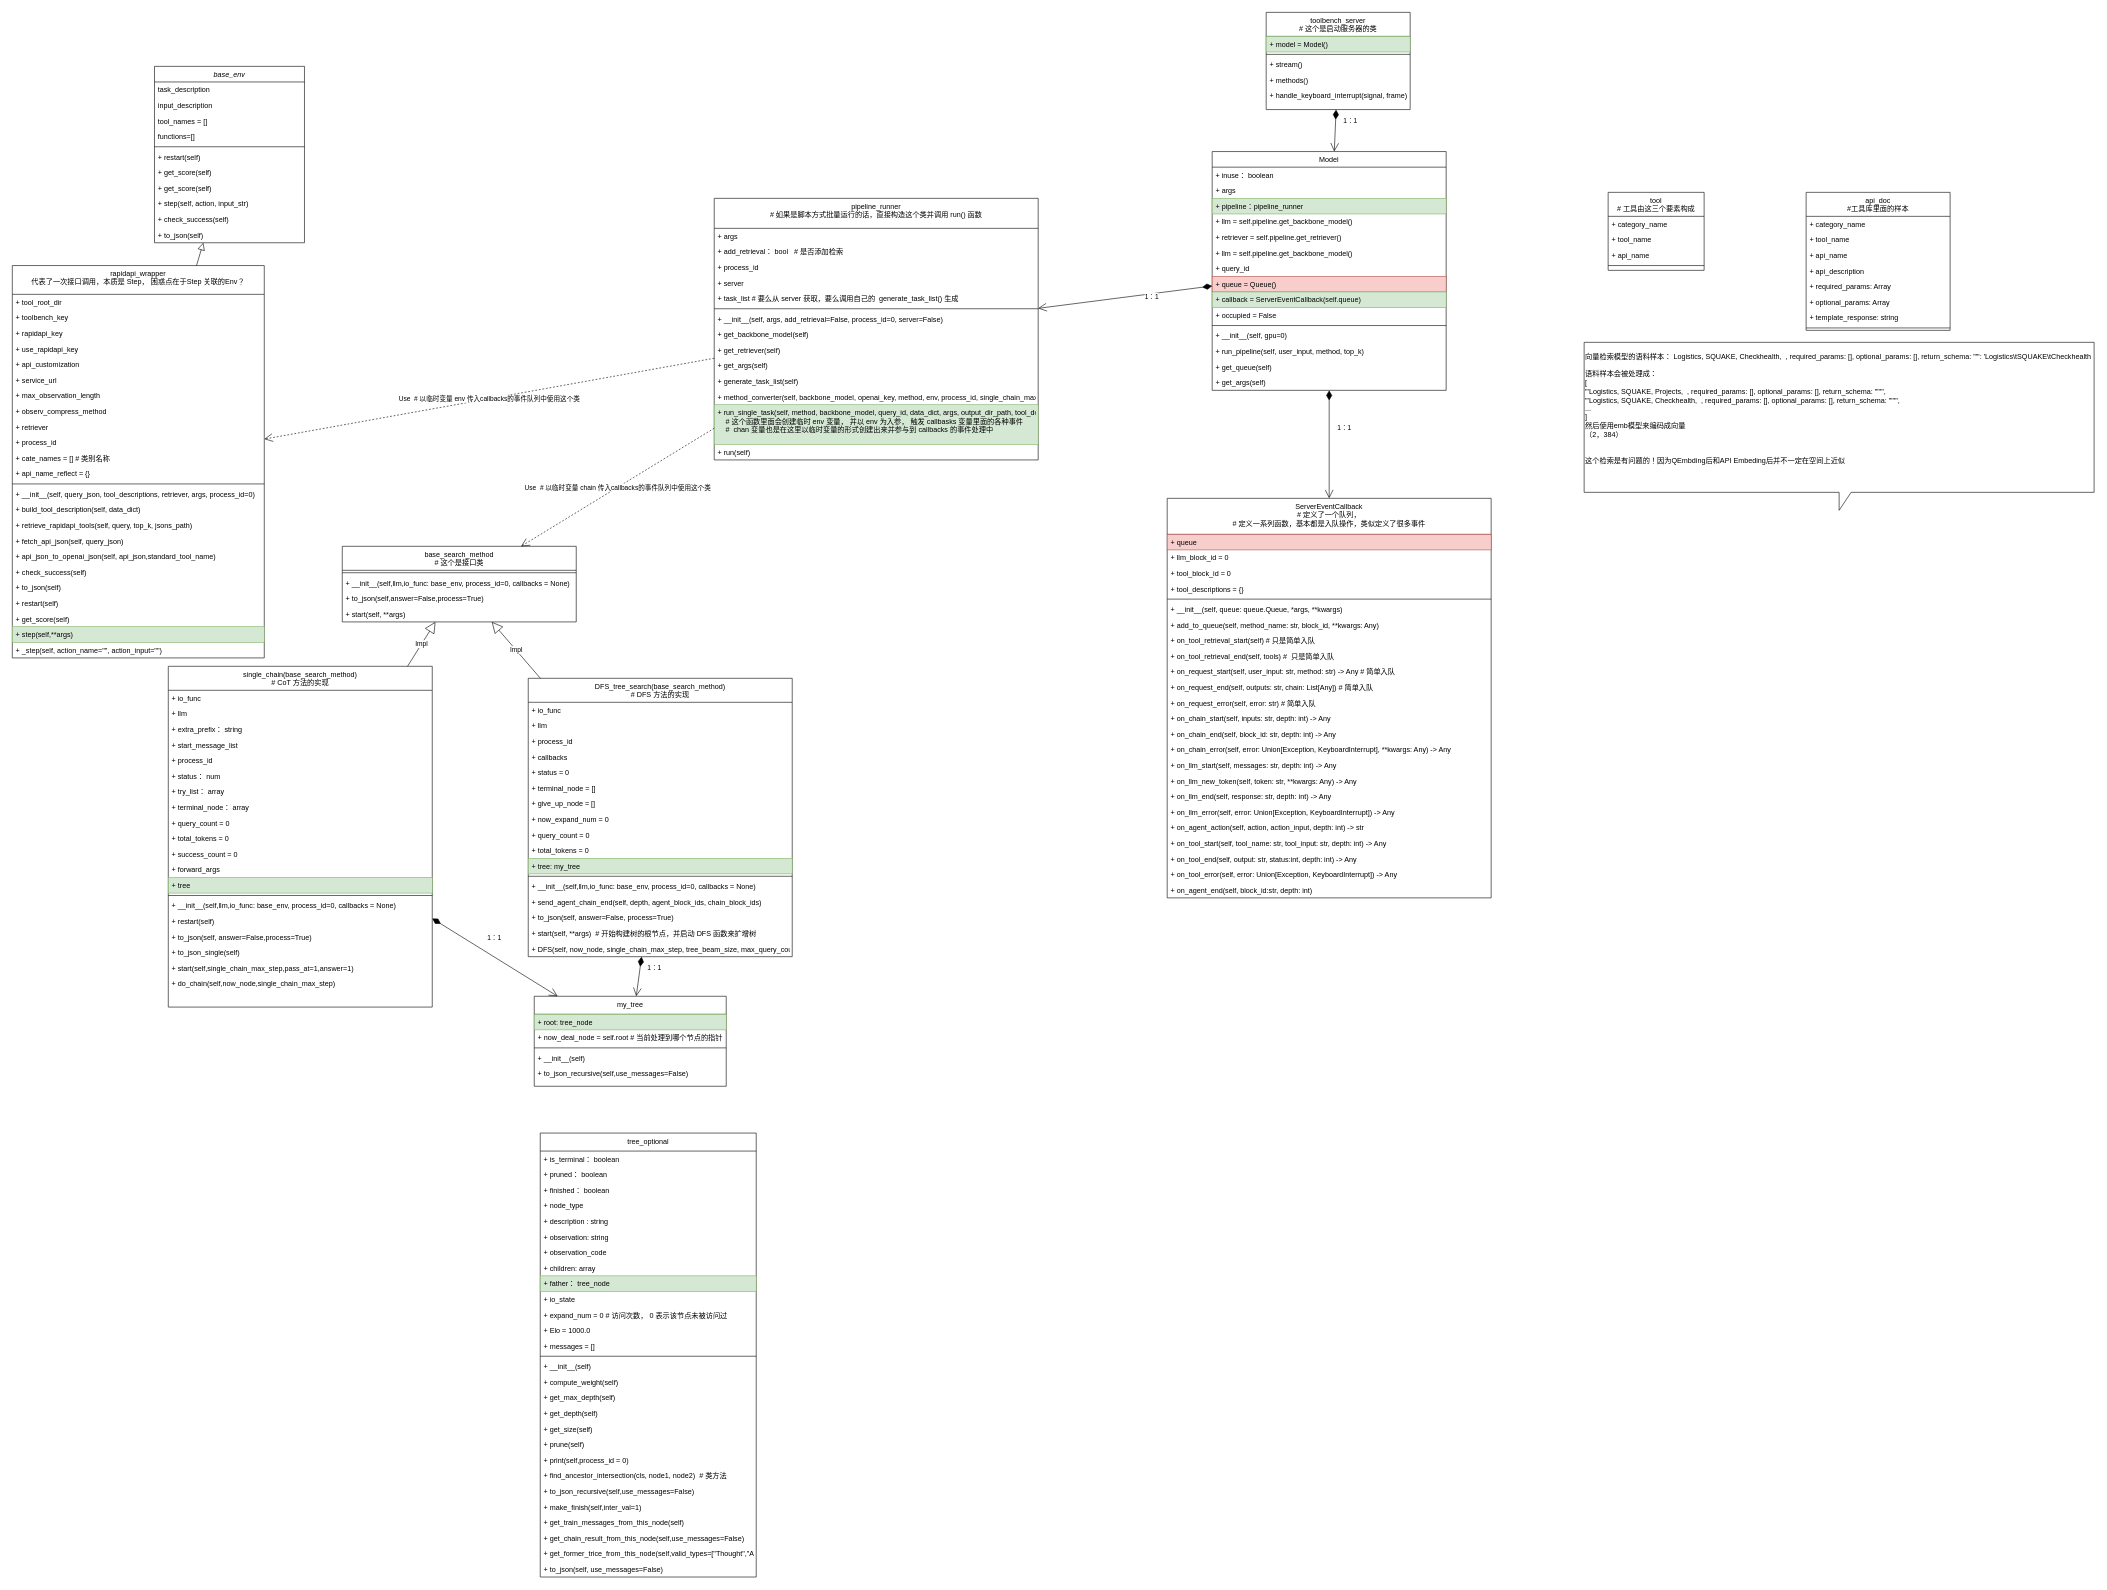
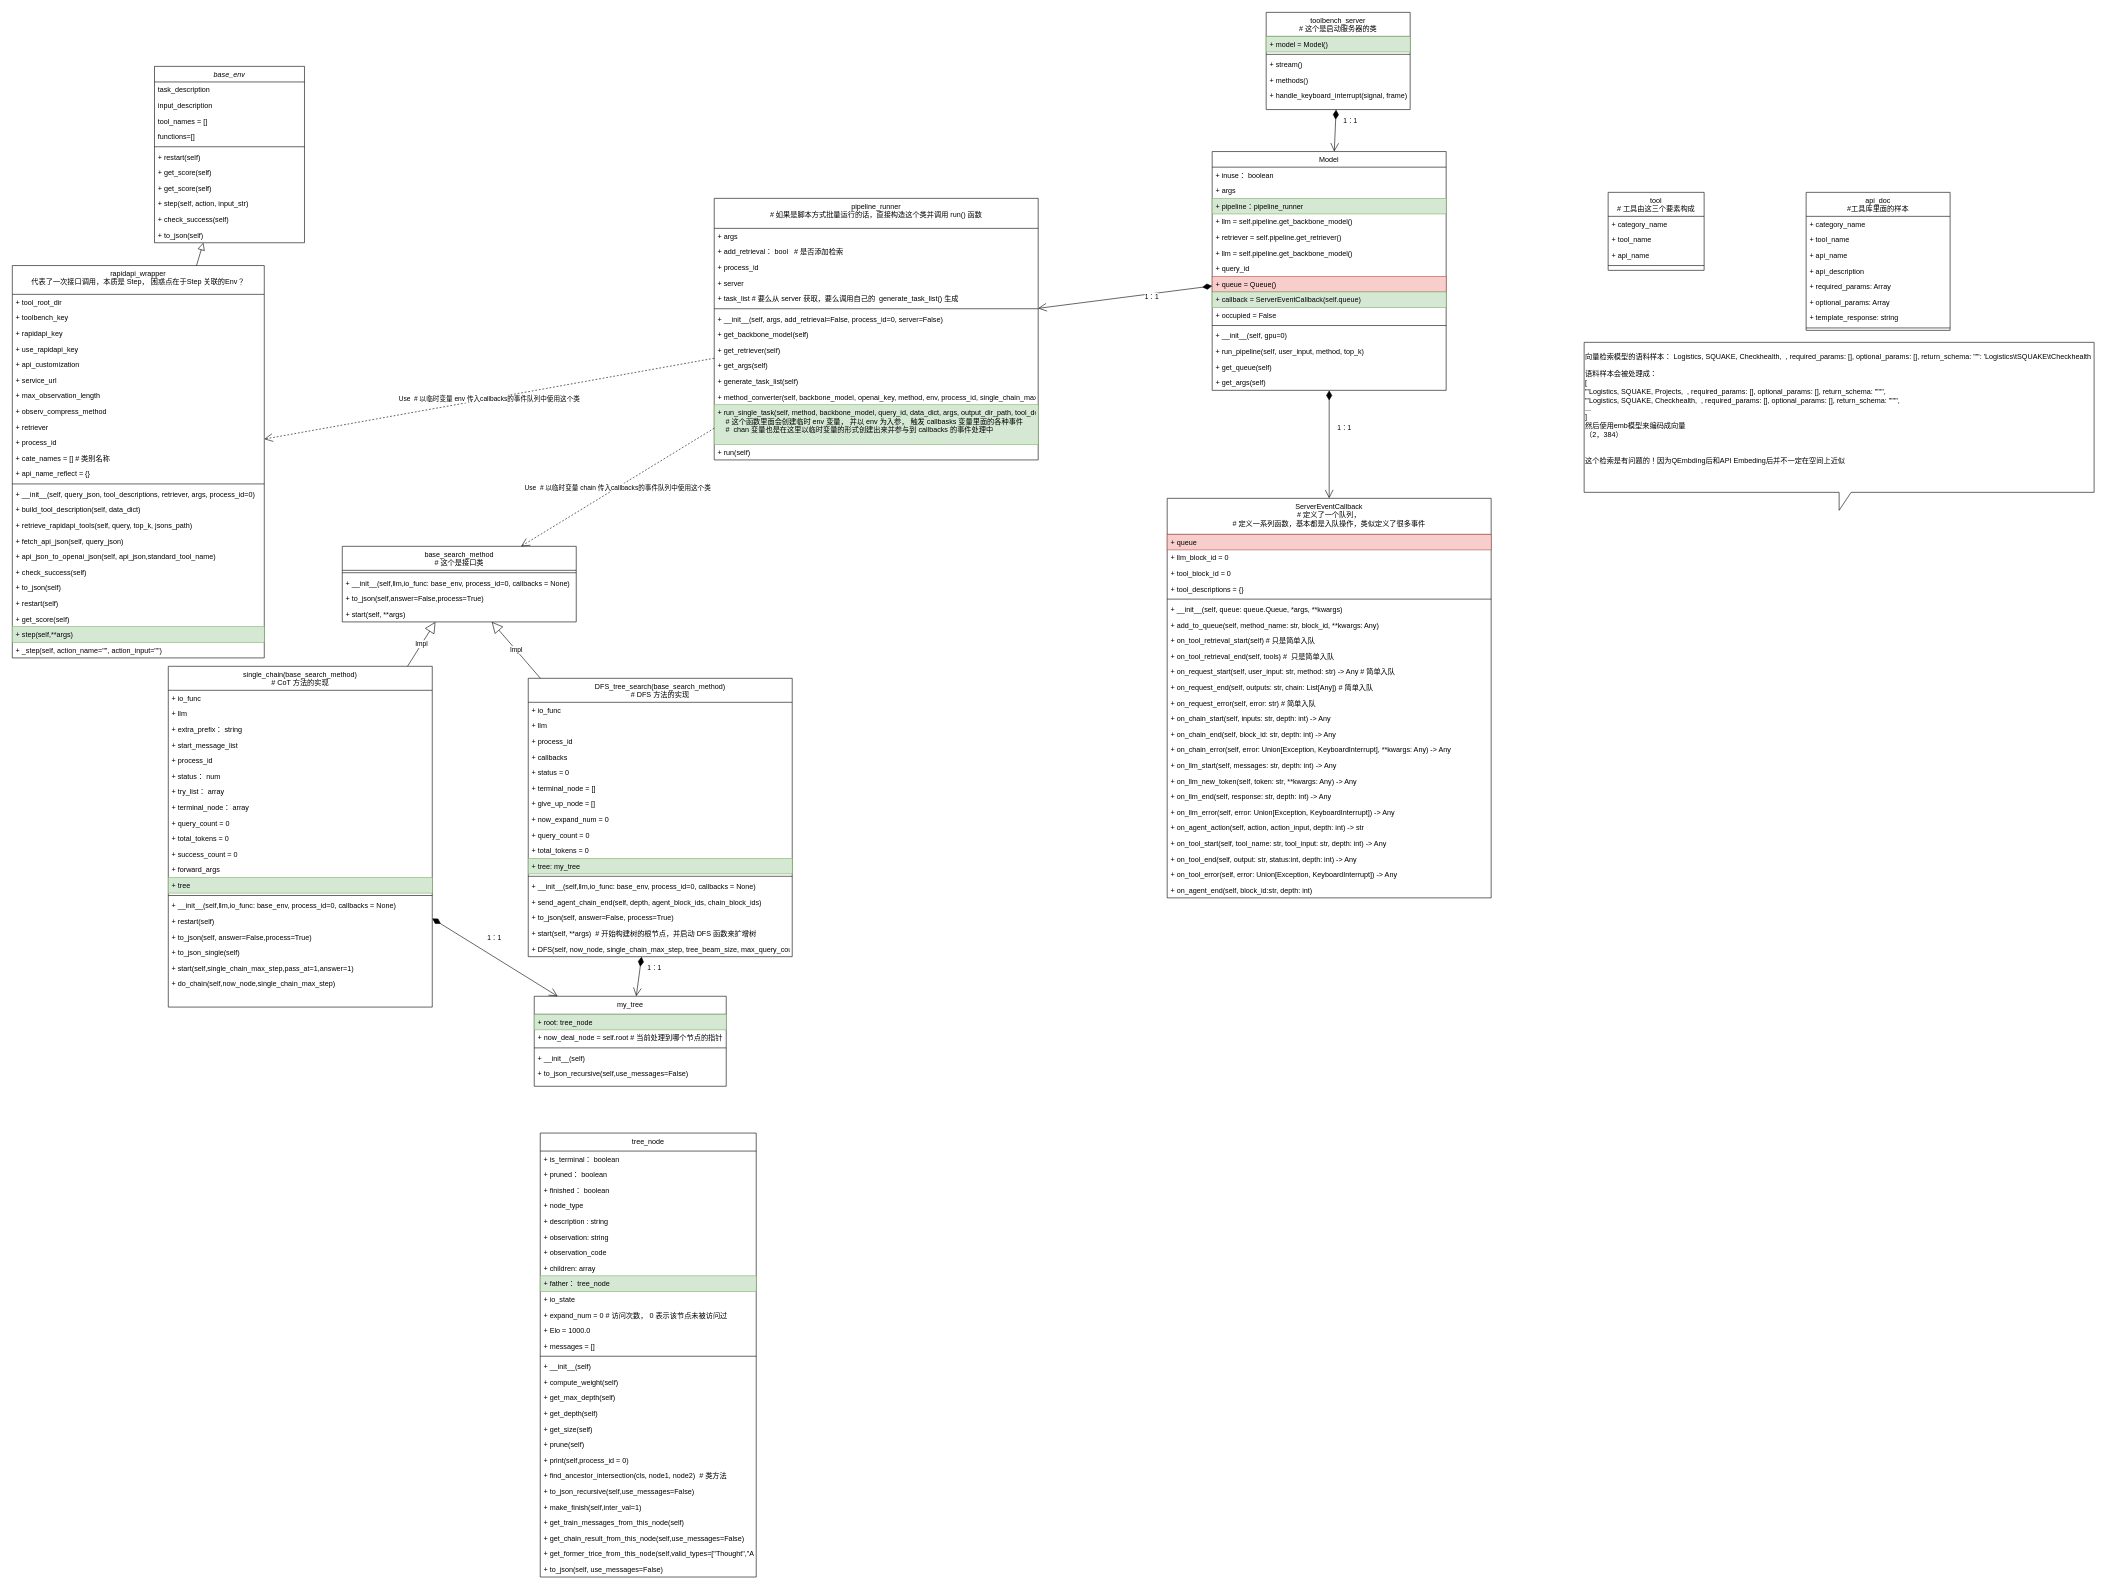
(648, 1141) -> (648, 1141)
